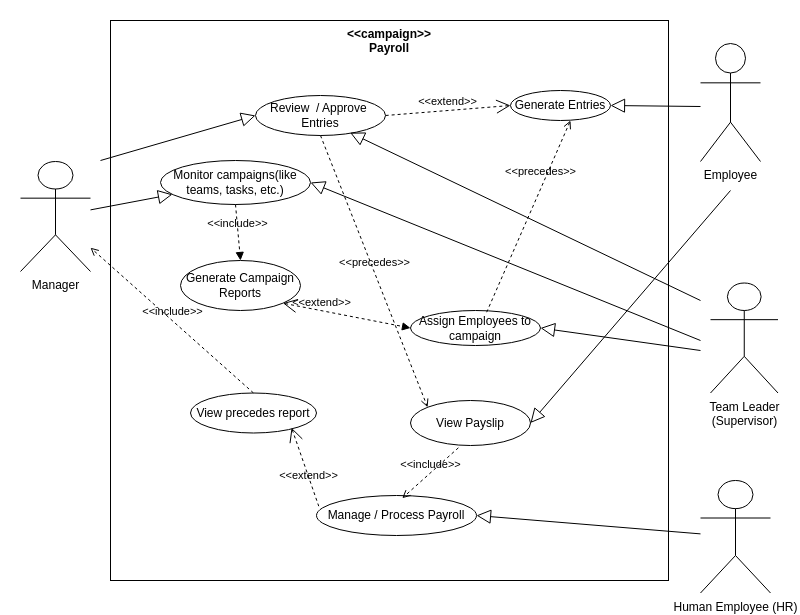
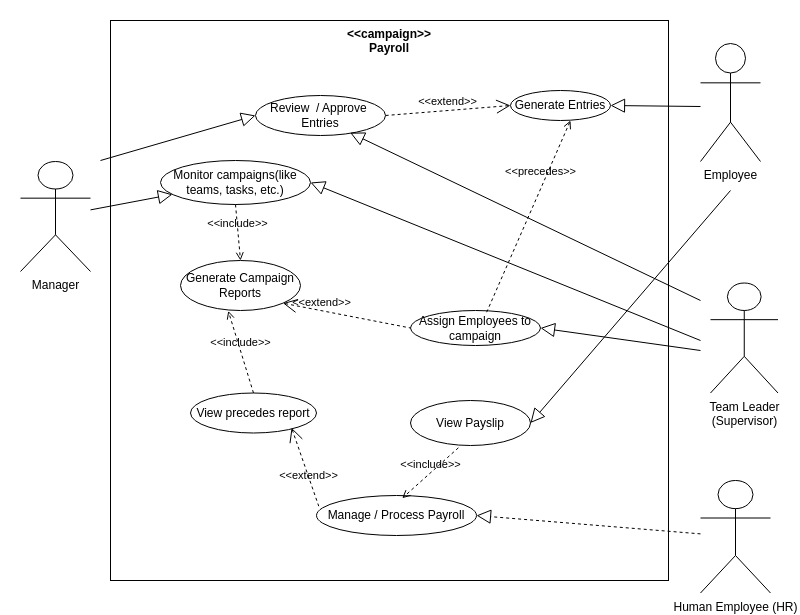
(240, 251) -> (240, 254)
(373, 270) -> none
(173, 321) -> (241, 354)
(398, 325) -> (402, 326)
(595, 525) -> (595, 525)
